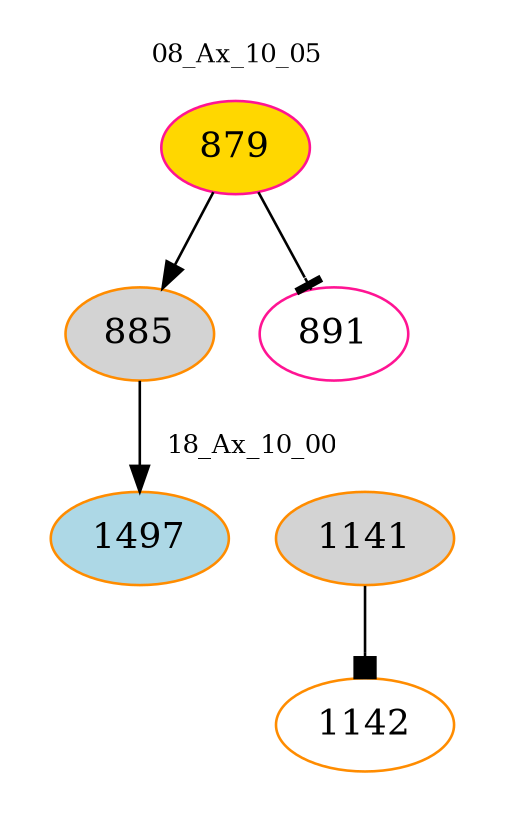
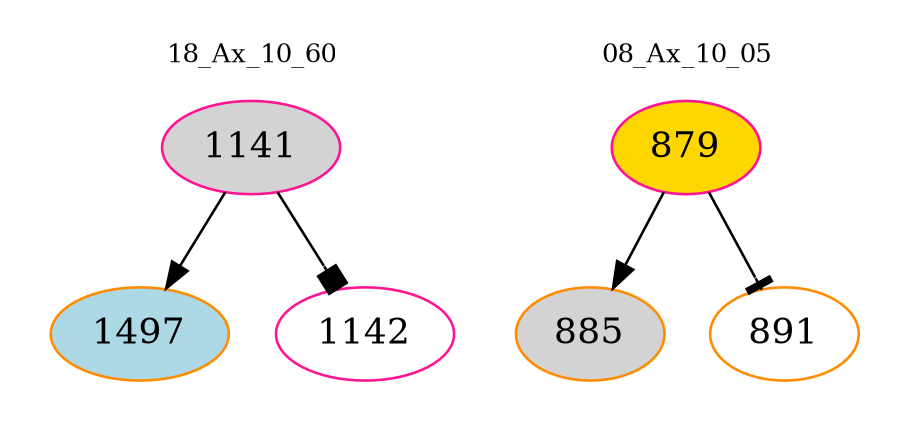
(334, 334) -> (784, 334)
(140, 438) -> (203, 229)
(252, 447) -> (252, 56)
(365, 538) -> (251, 148)
(365, 725) -> (365, 334)
